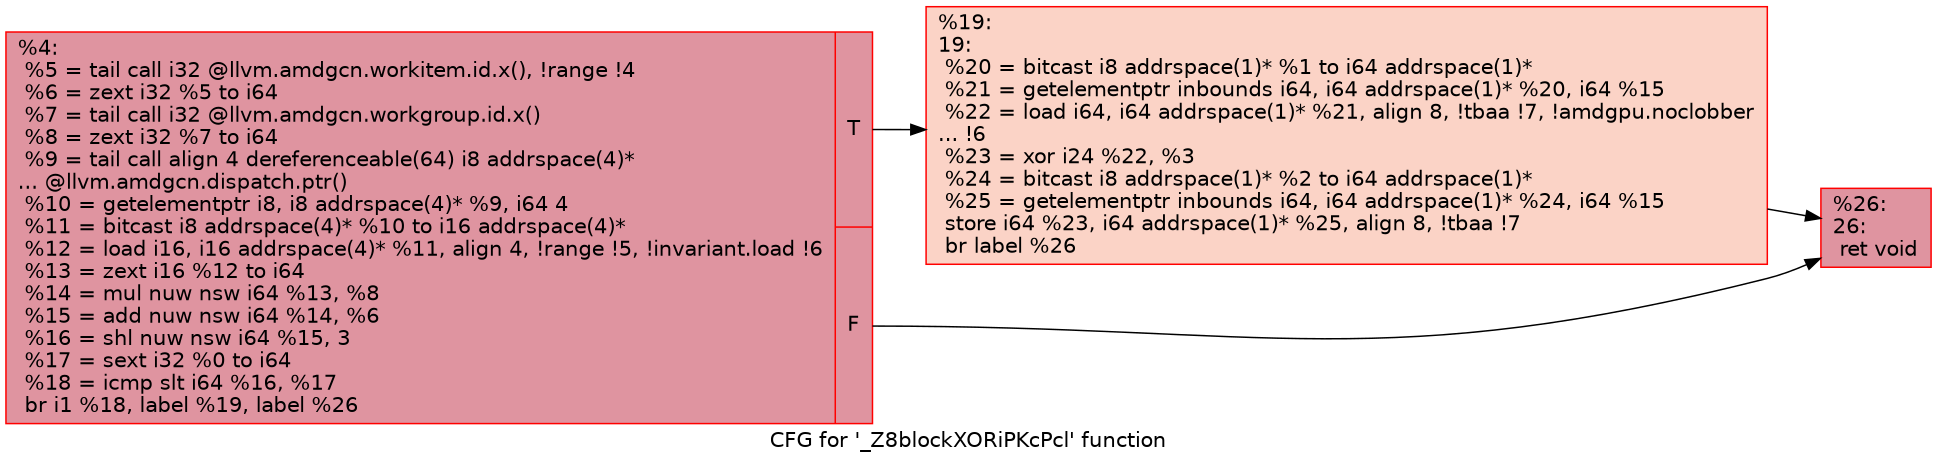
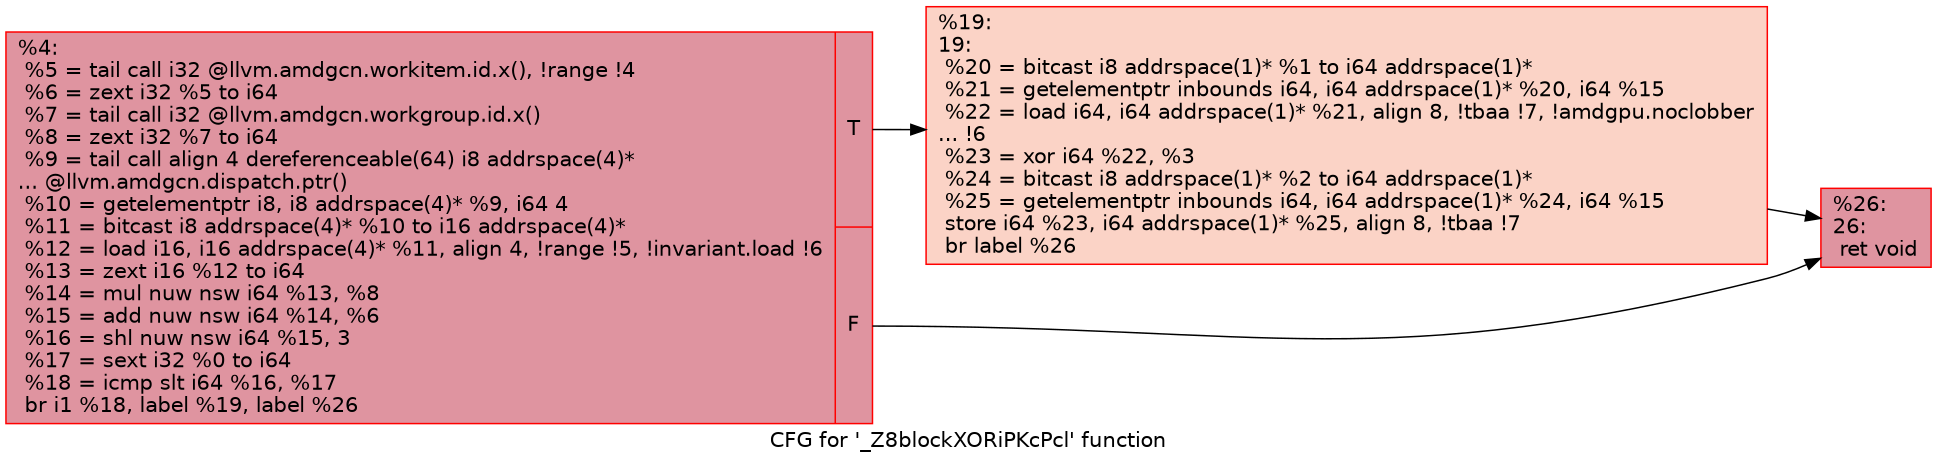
(1067, 157) -> (1067, 157)
